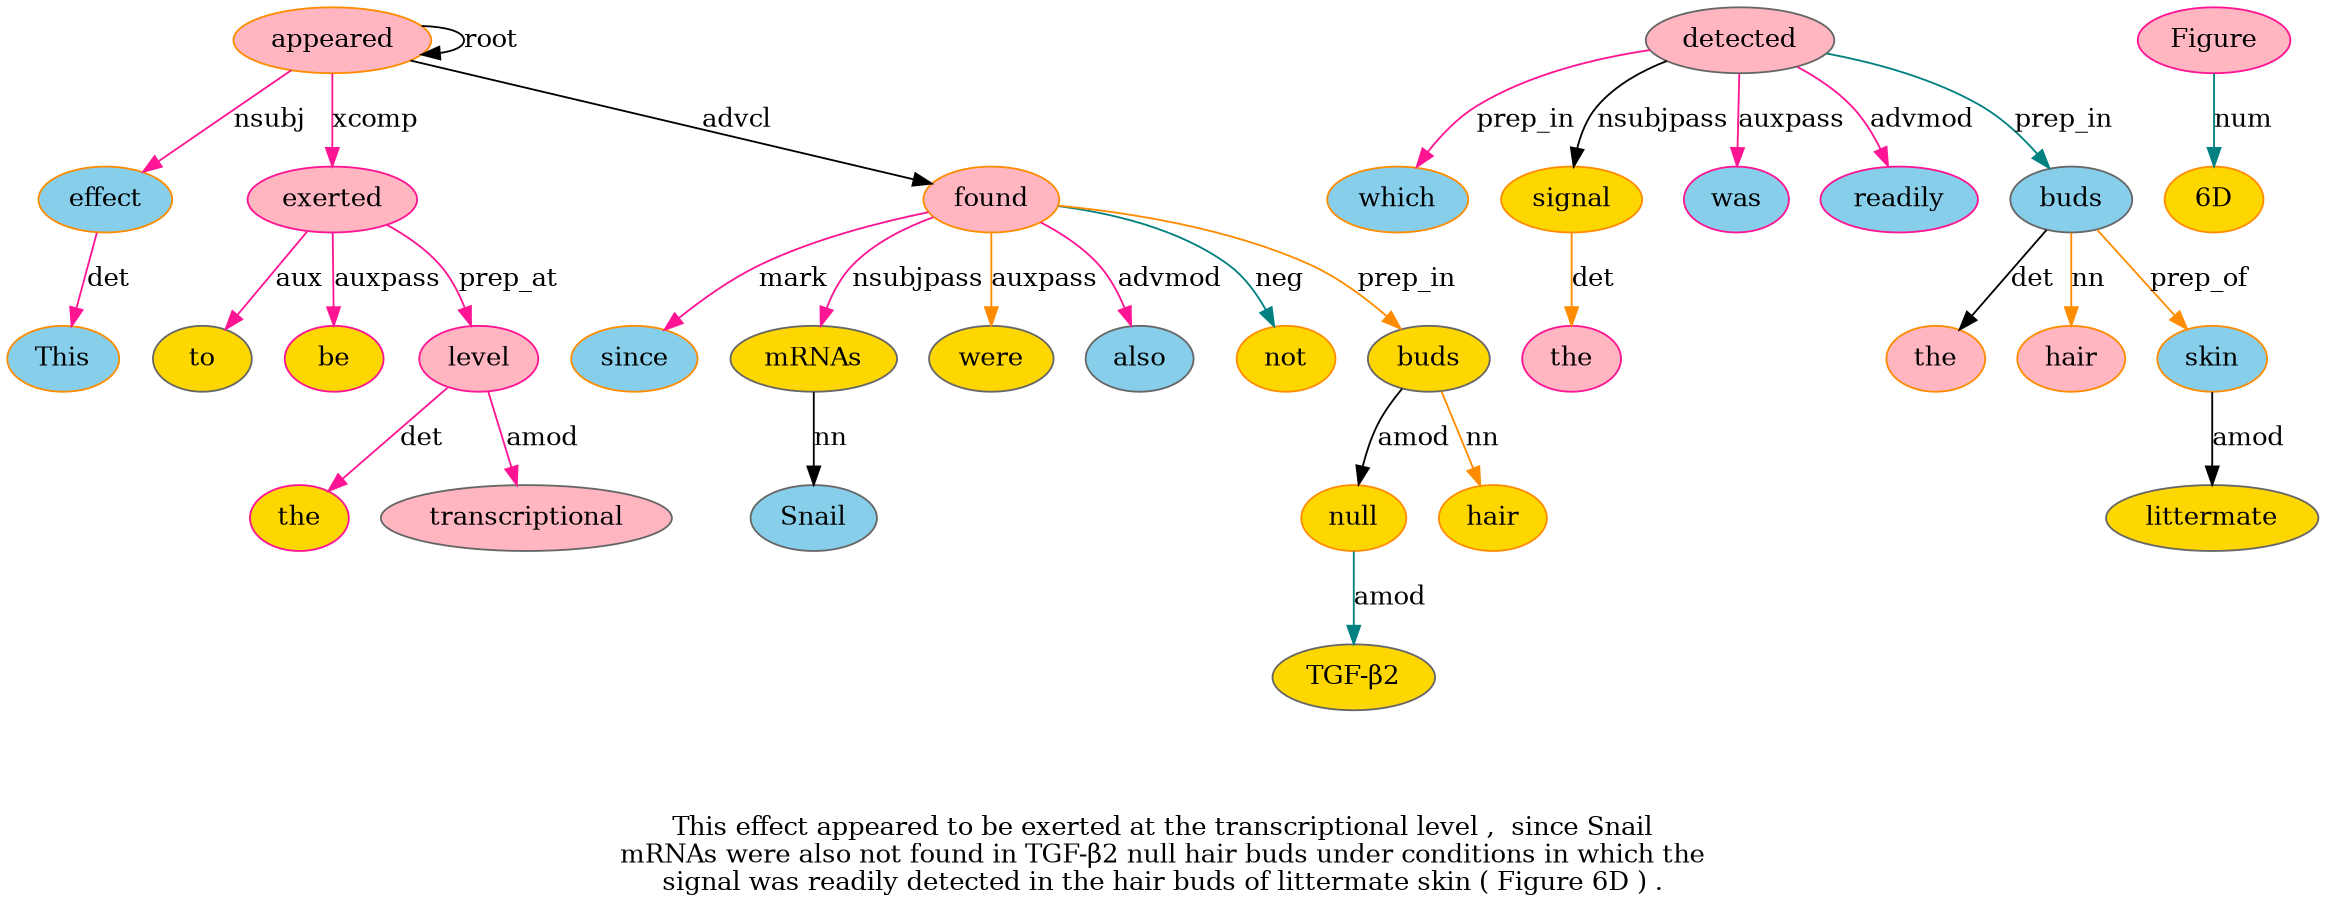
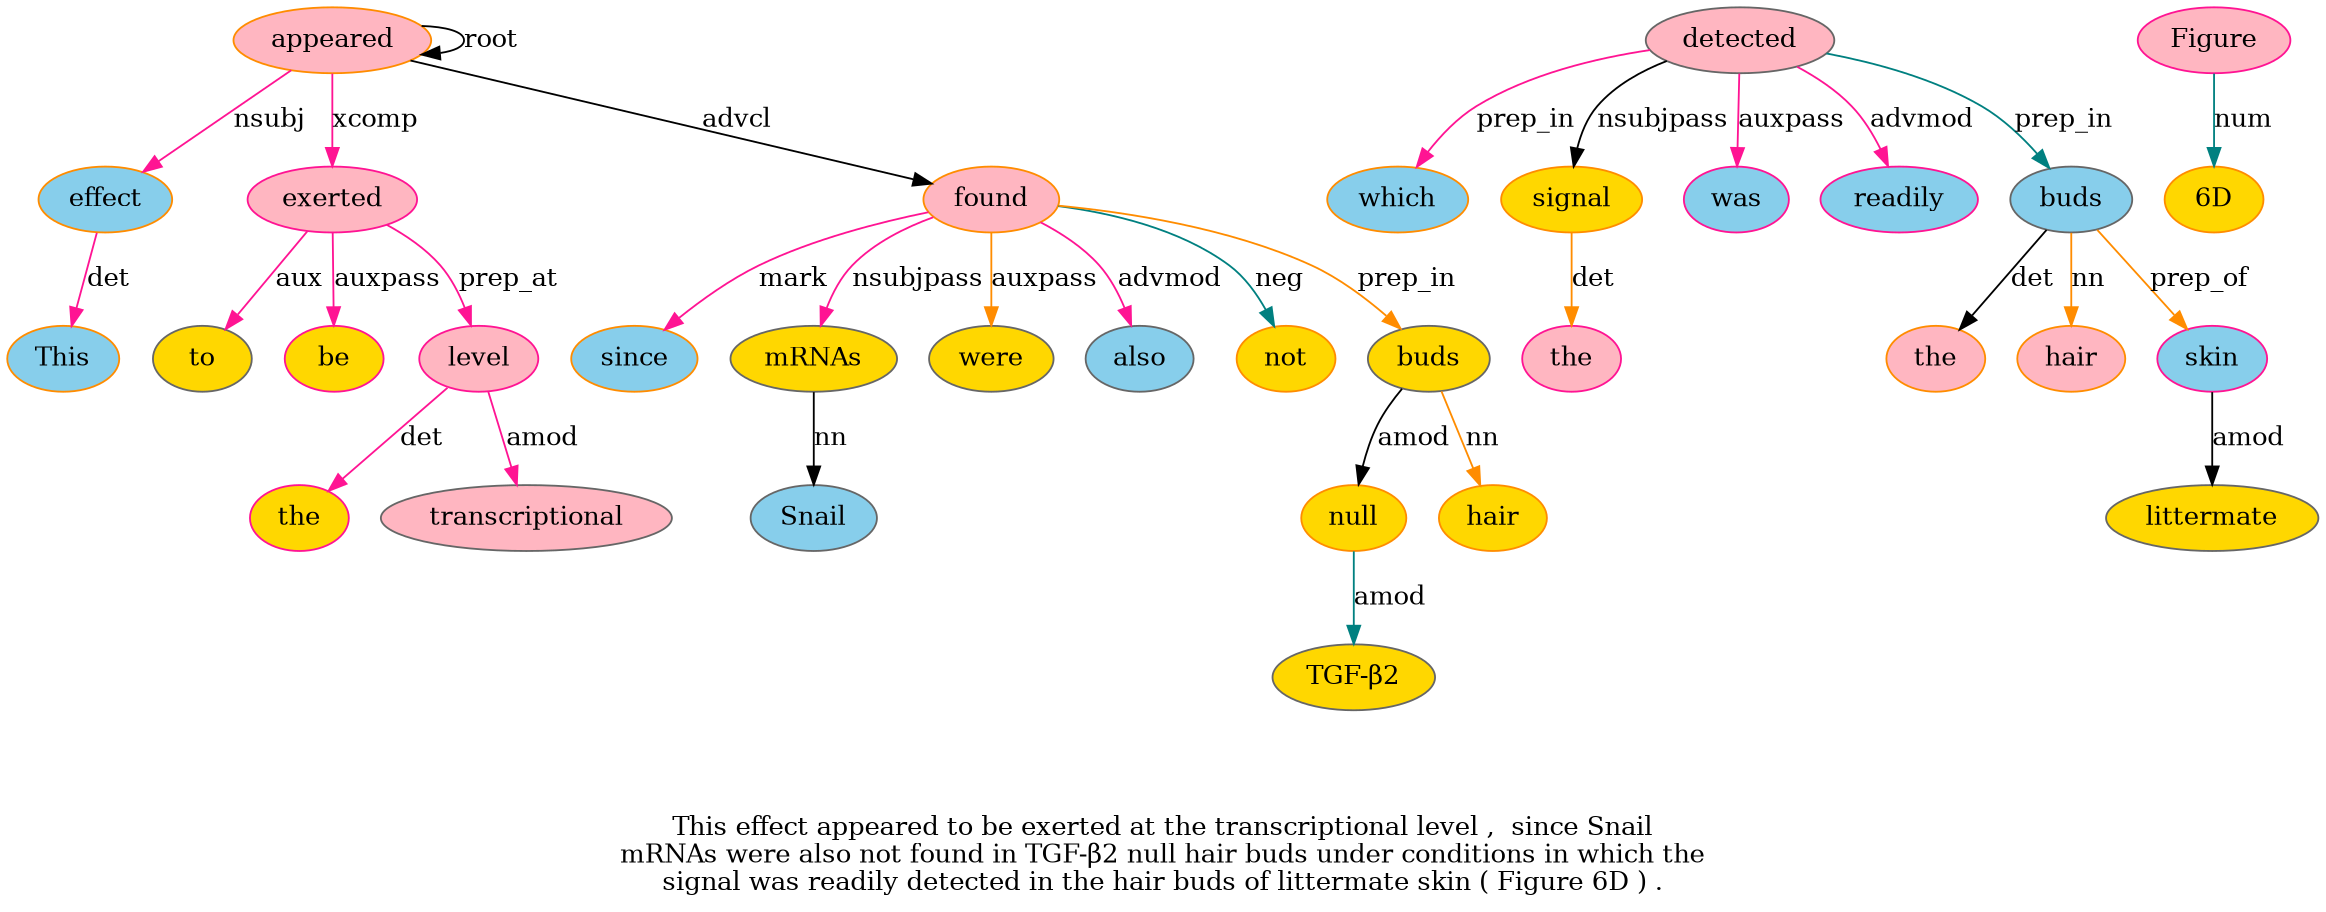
(2212, 359) -> (2212, 359)
